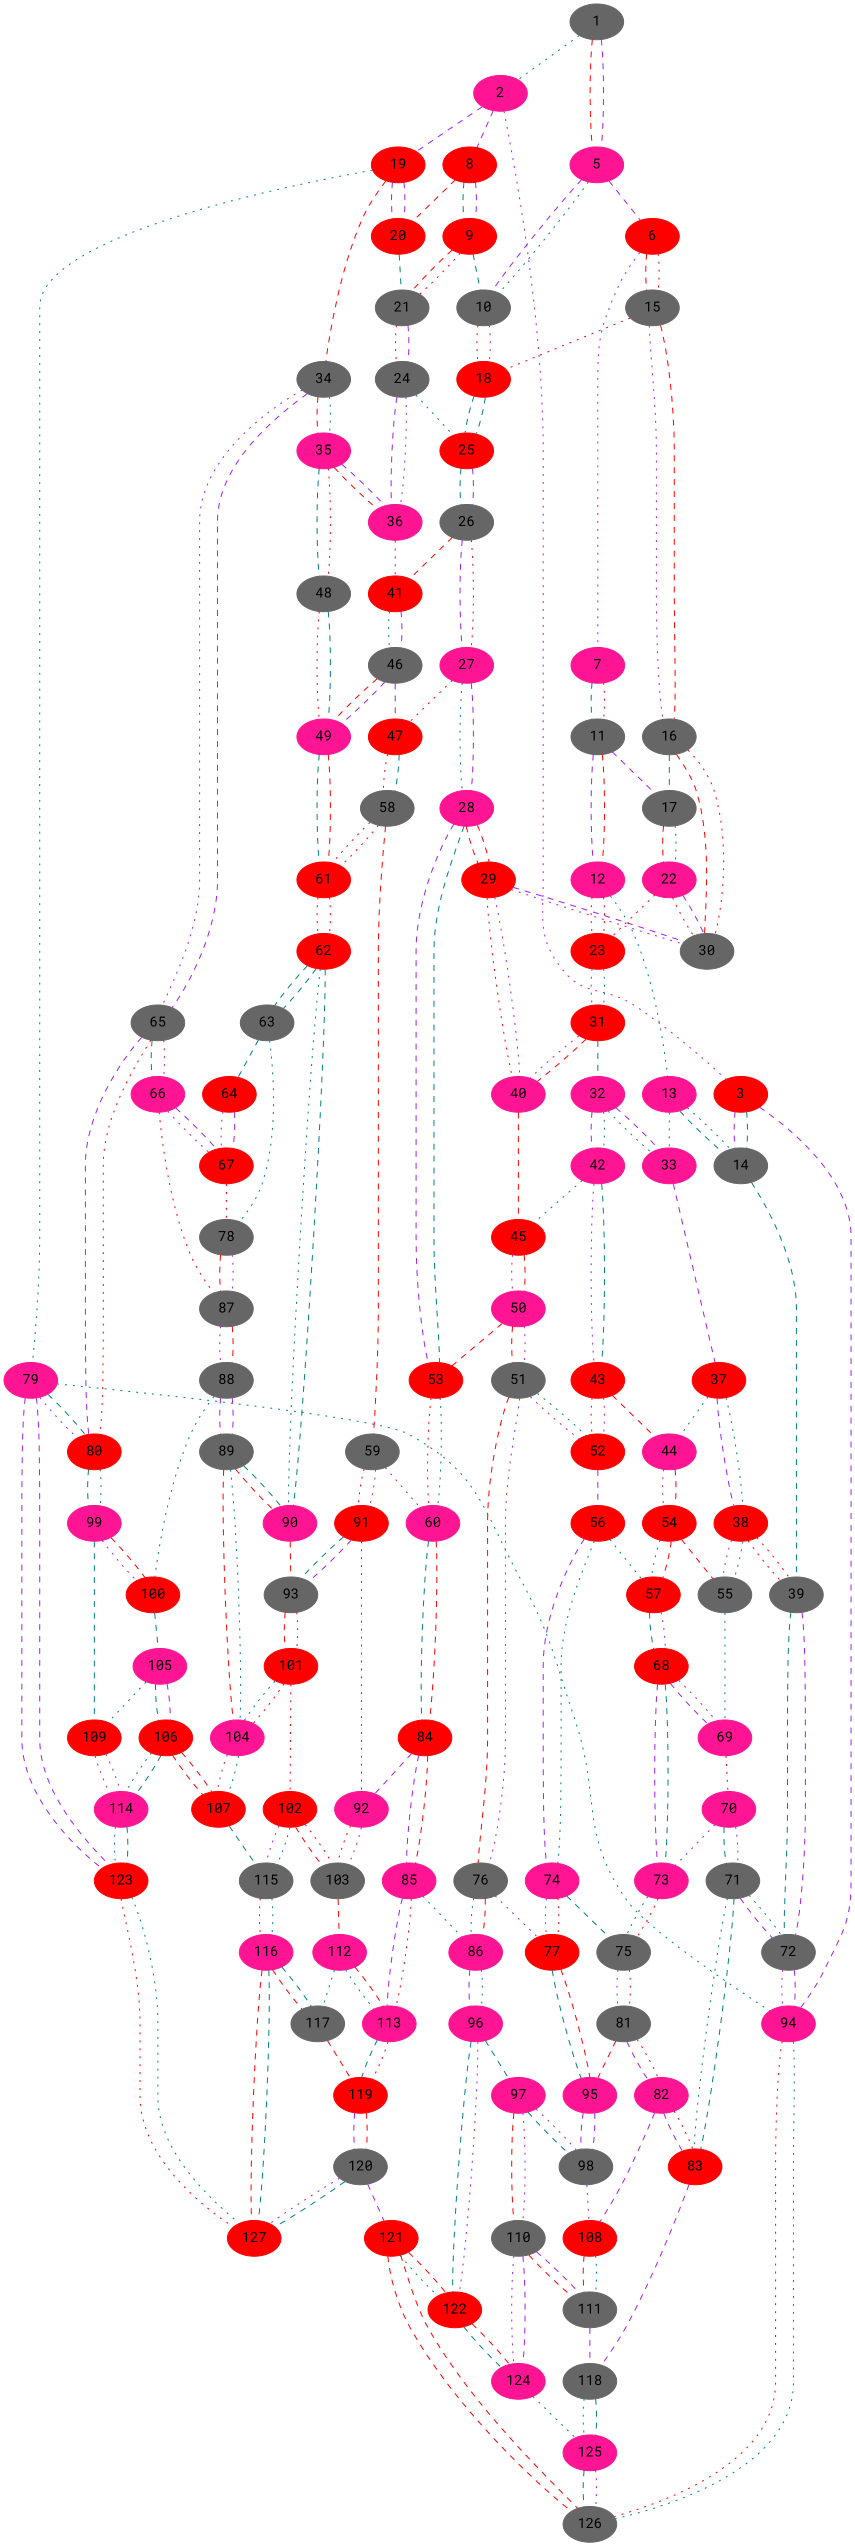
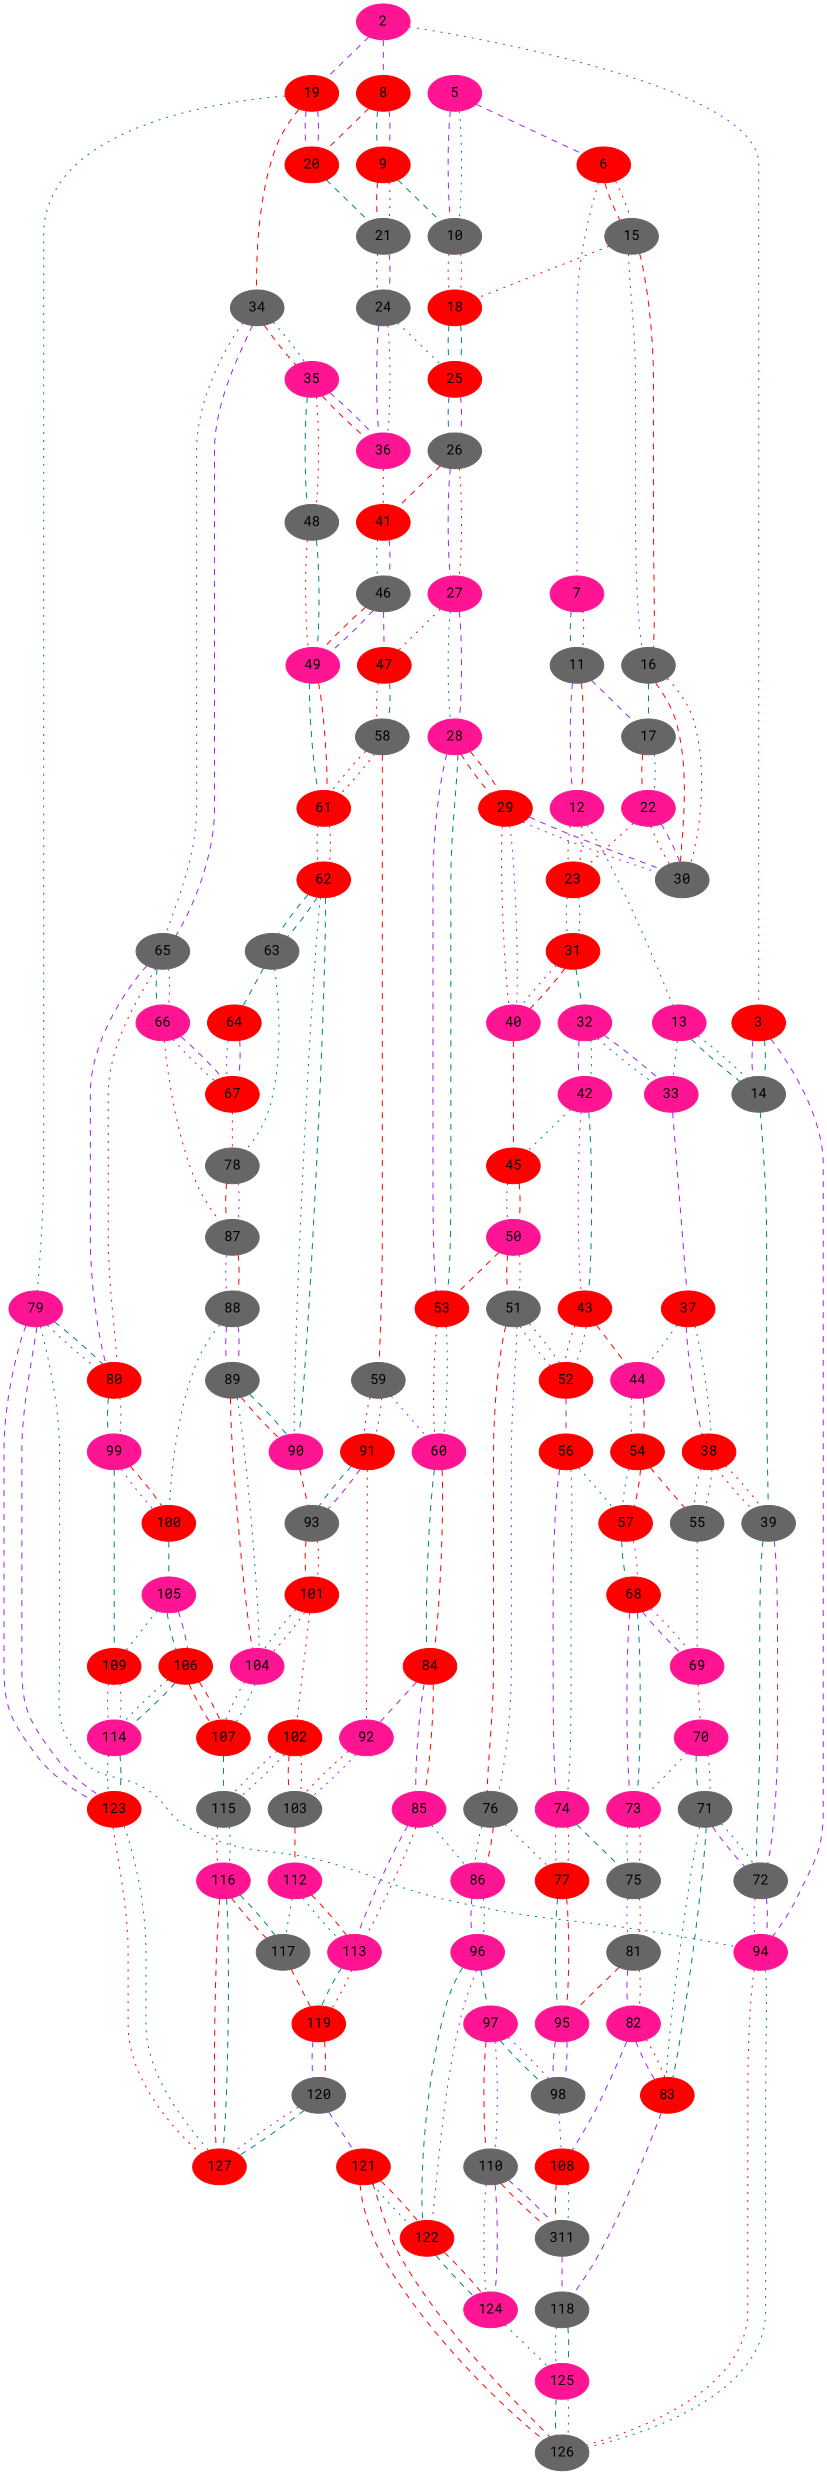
(597, 22) -> none
(590, 2310) -> (562, 2238)
